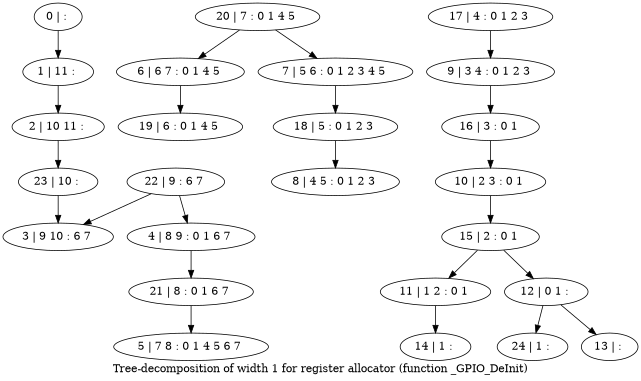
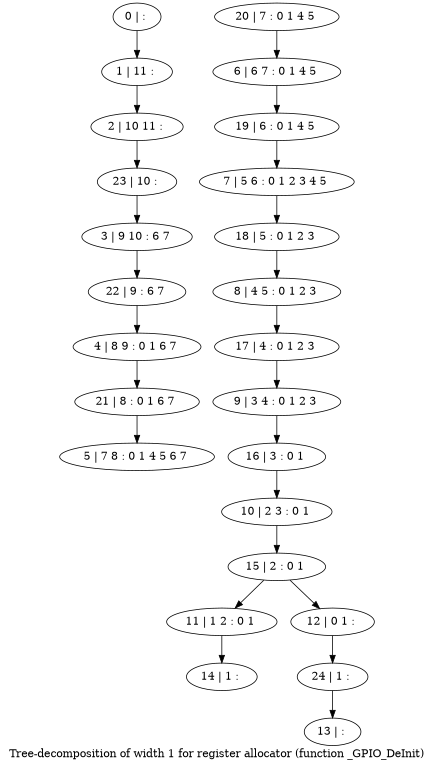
(293, 42) -> (277, 151)
(121, 208) -> (137, 261)
none -> (277, 316)
(576, 317) -> (333, 701)
